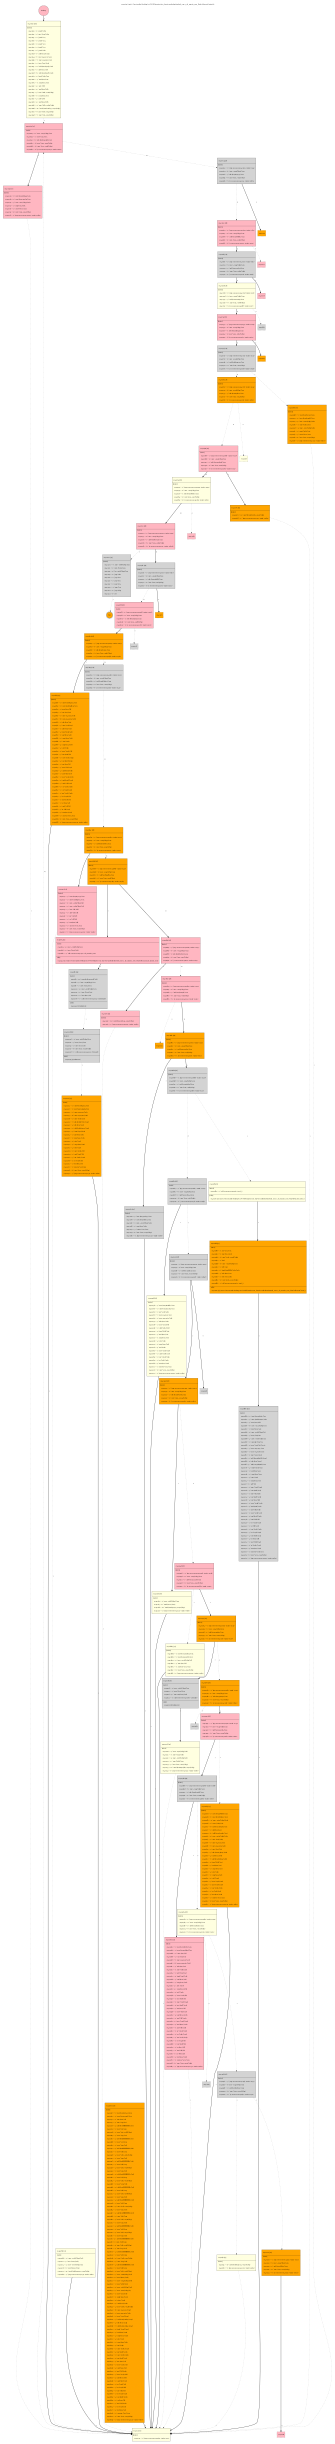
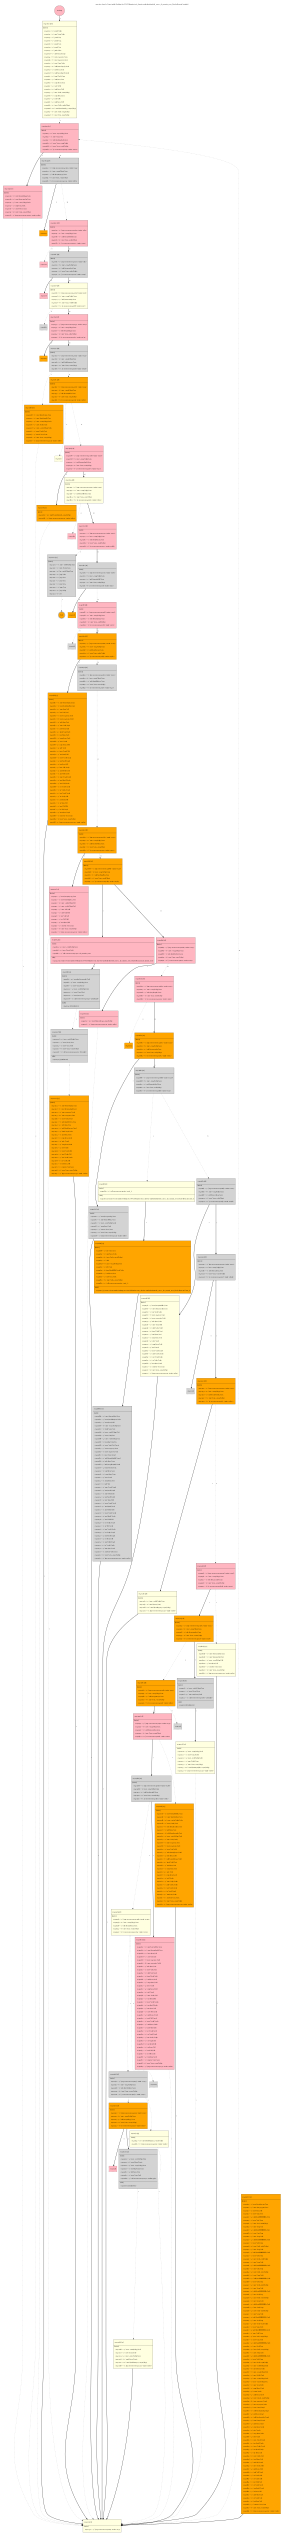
(188, 1229) -> (216, 1229)
none -> (138, 2169)
